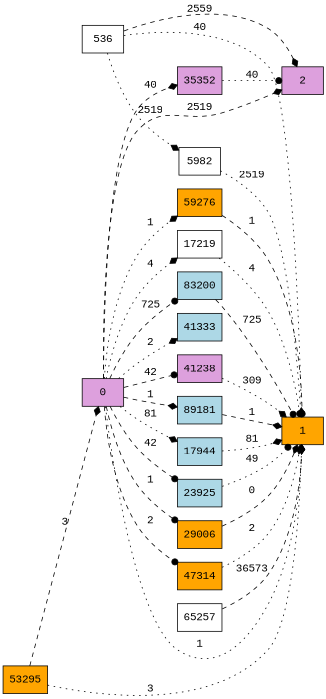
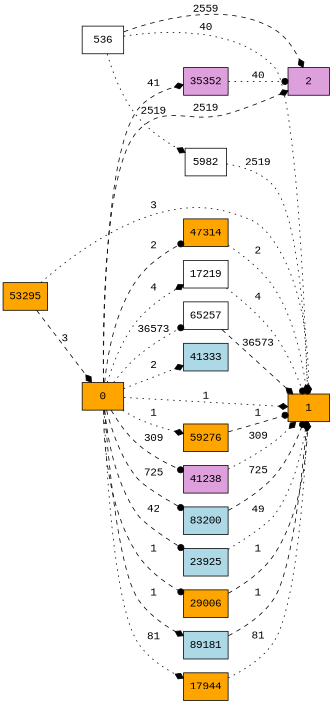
(151, 85) -> (154, 83)
none -> (143, 352)
(151, 372) -> (154, 438)
(103, 392) -> (103, 396)
(200, 452) -> (206, 687)
(252, 490) -> (258, 549)
